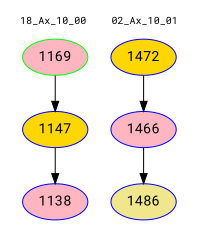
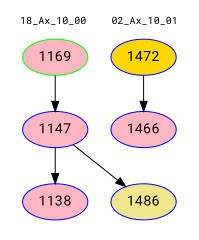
(55, 130) -> (55, 130)
(144, 161) -> (89, 157)
